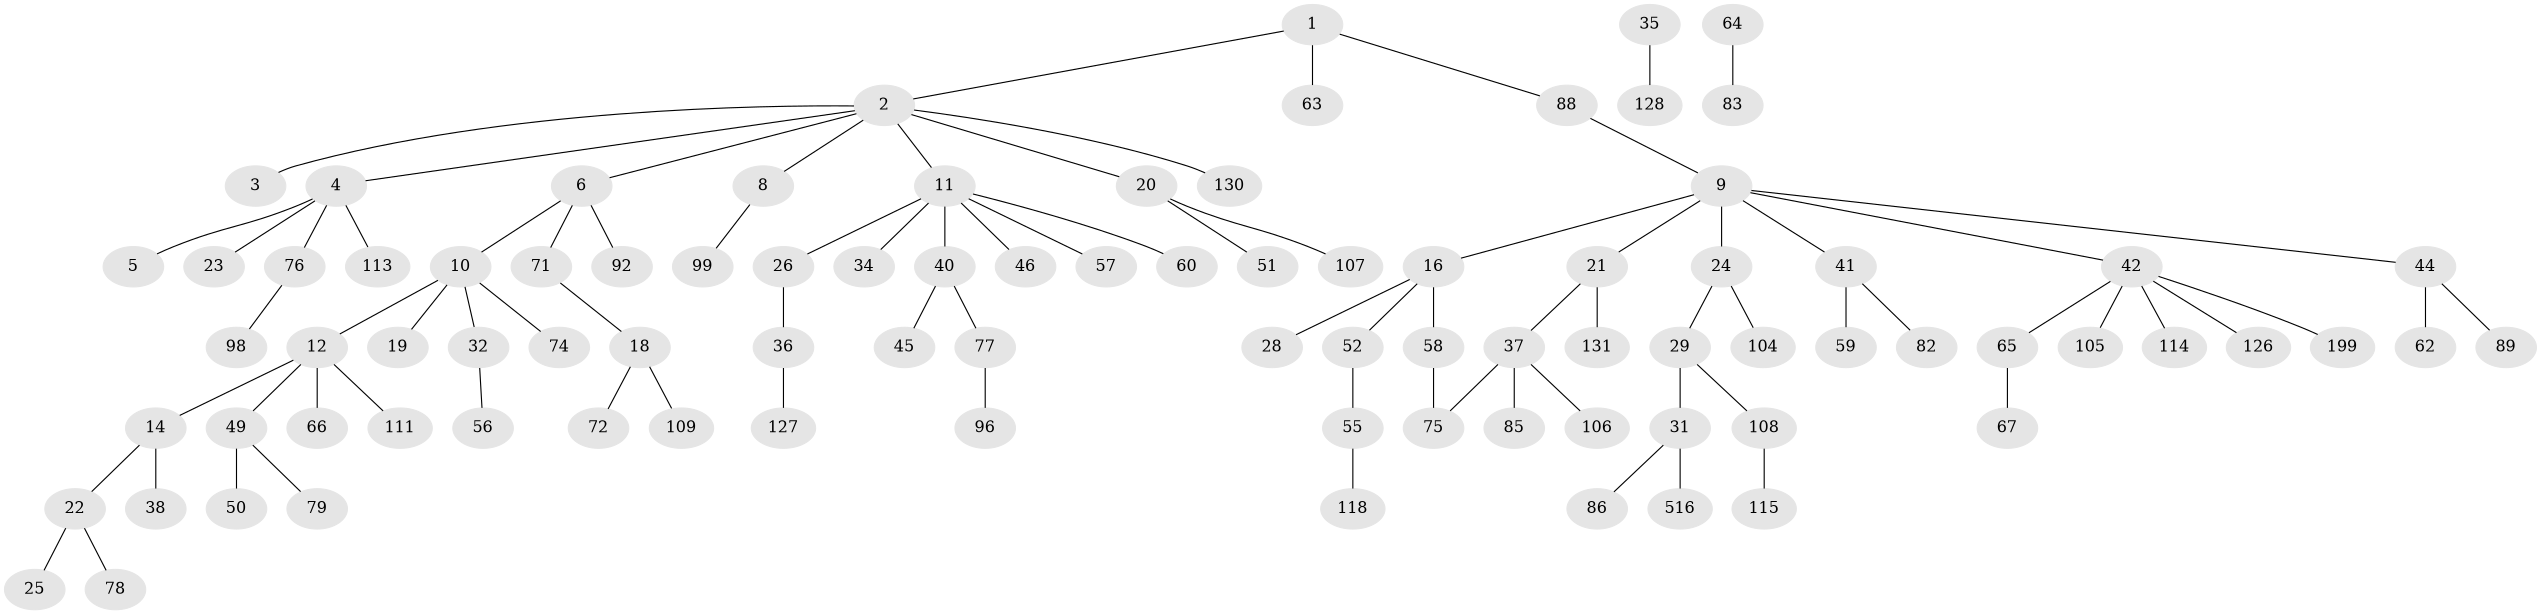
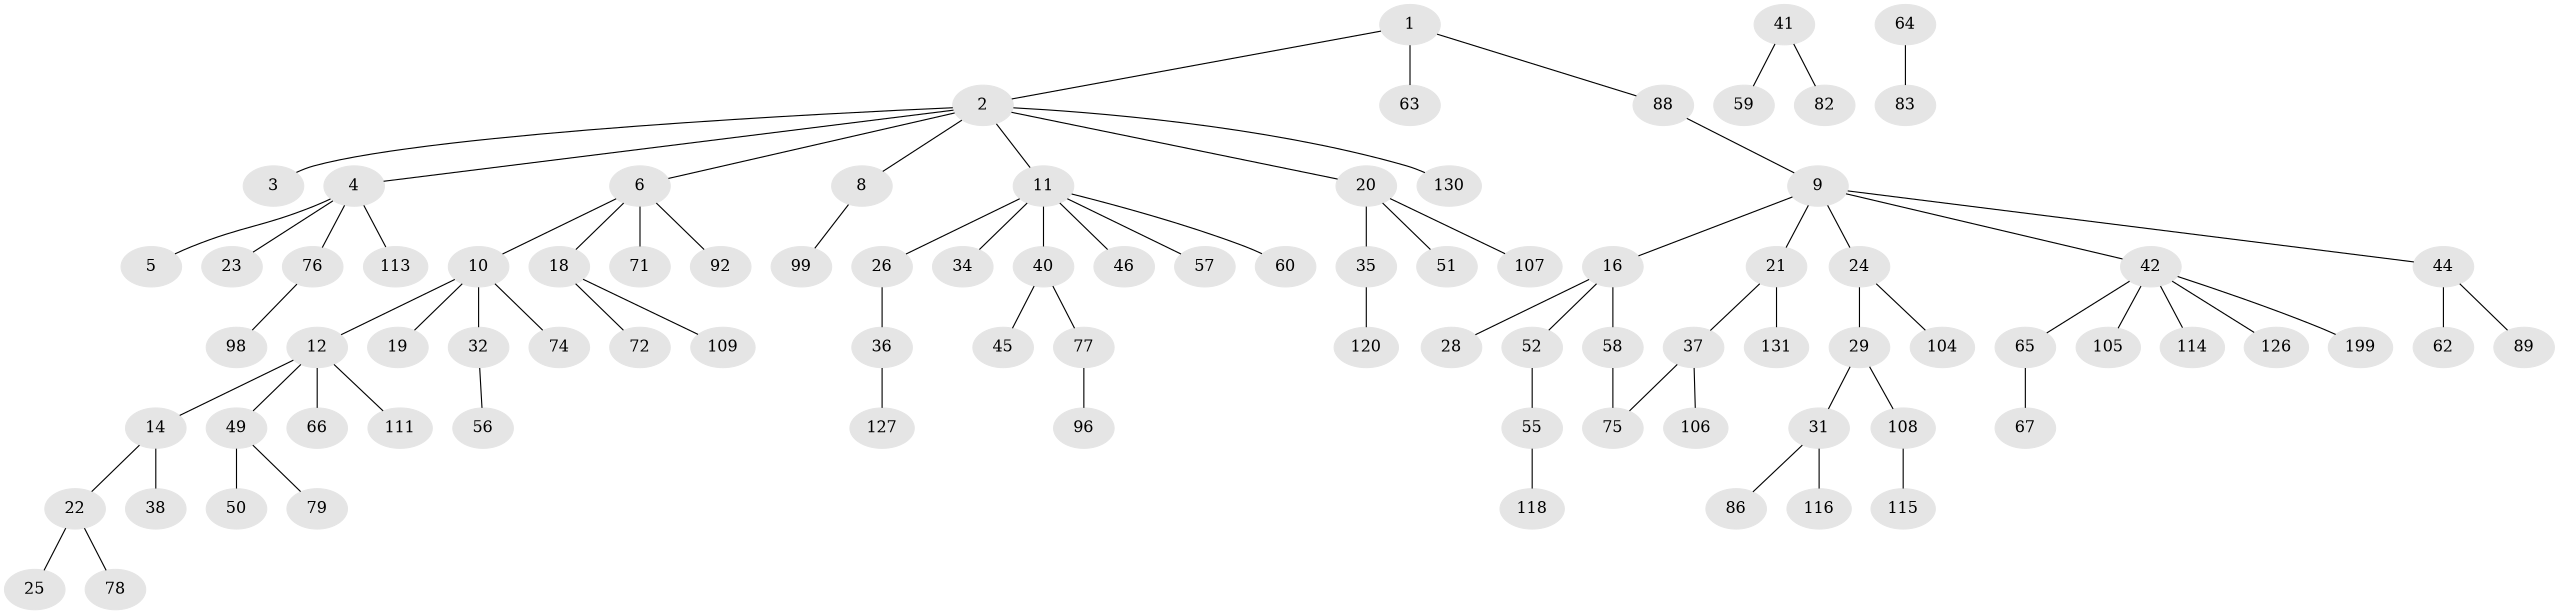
(1650, 105) -> (1366, 347)
(1784, 226) -> none
none -> (1366, 227)
(591, 307) -> (600, 226)
(1514, 428) -> none
(1680, 509) -> (1819, 509)
